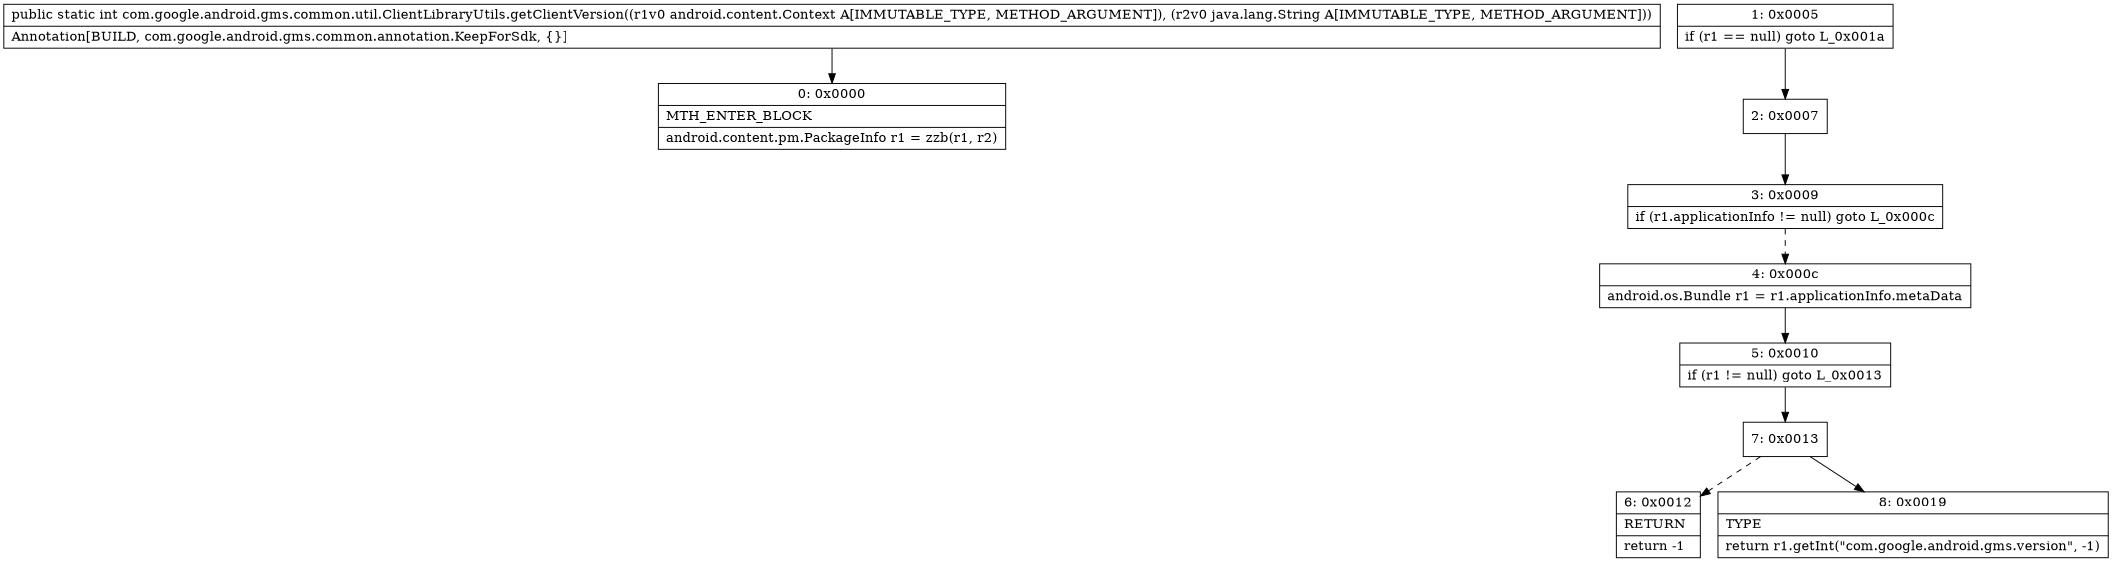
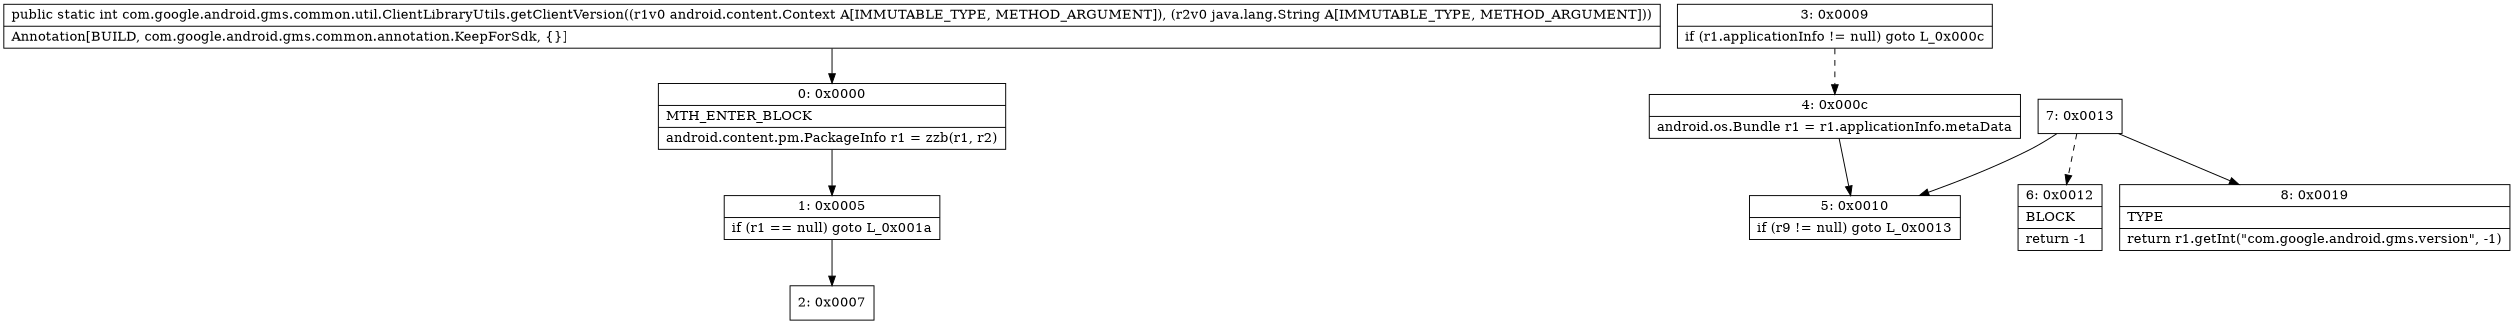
(1785, 154) -> none
none -> (832, 168)
(1785, 375) -> (1855, 228)
(1785, 400) -> (1994, 166)
(1655, 524) -> (2051, 217)
